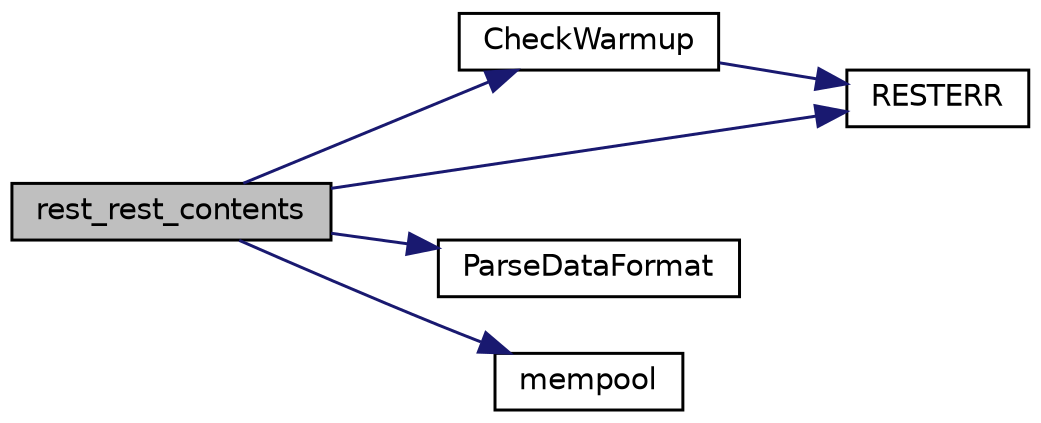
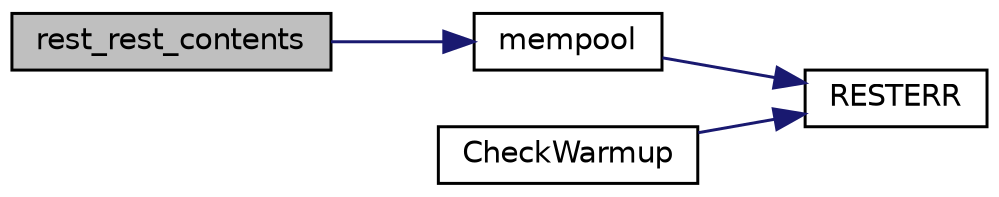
(366, 133) -> none
(574, 152) -> (719, 68)
(589, 268) -> none
